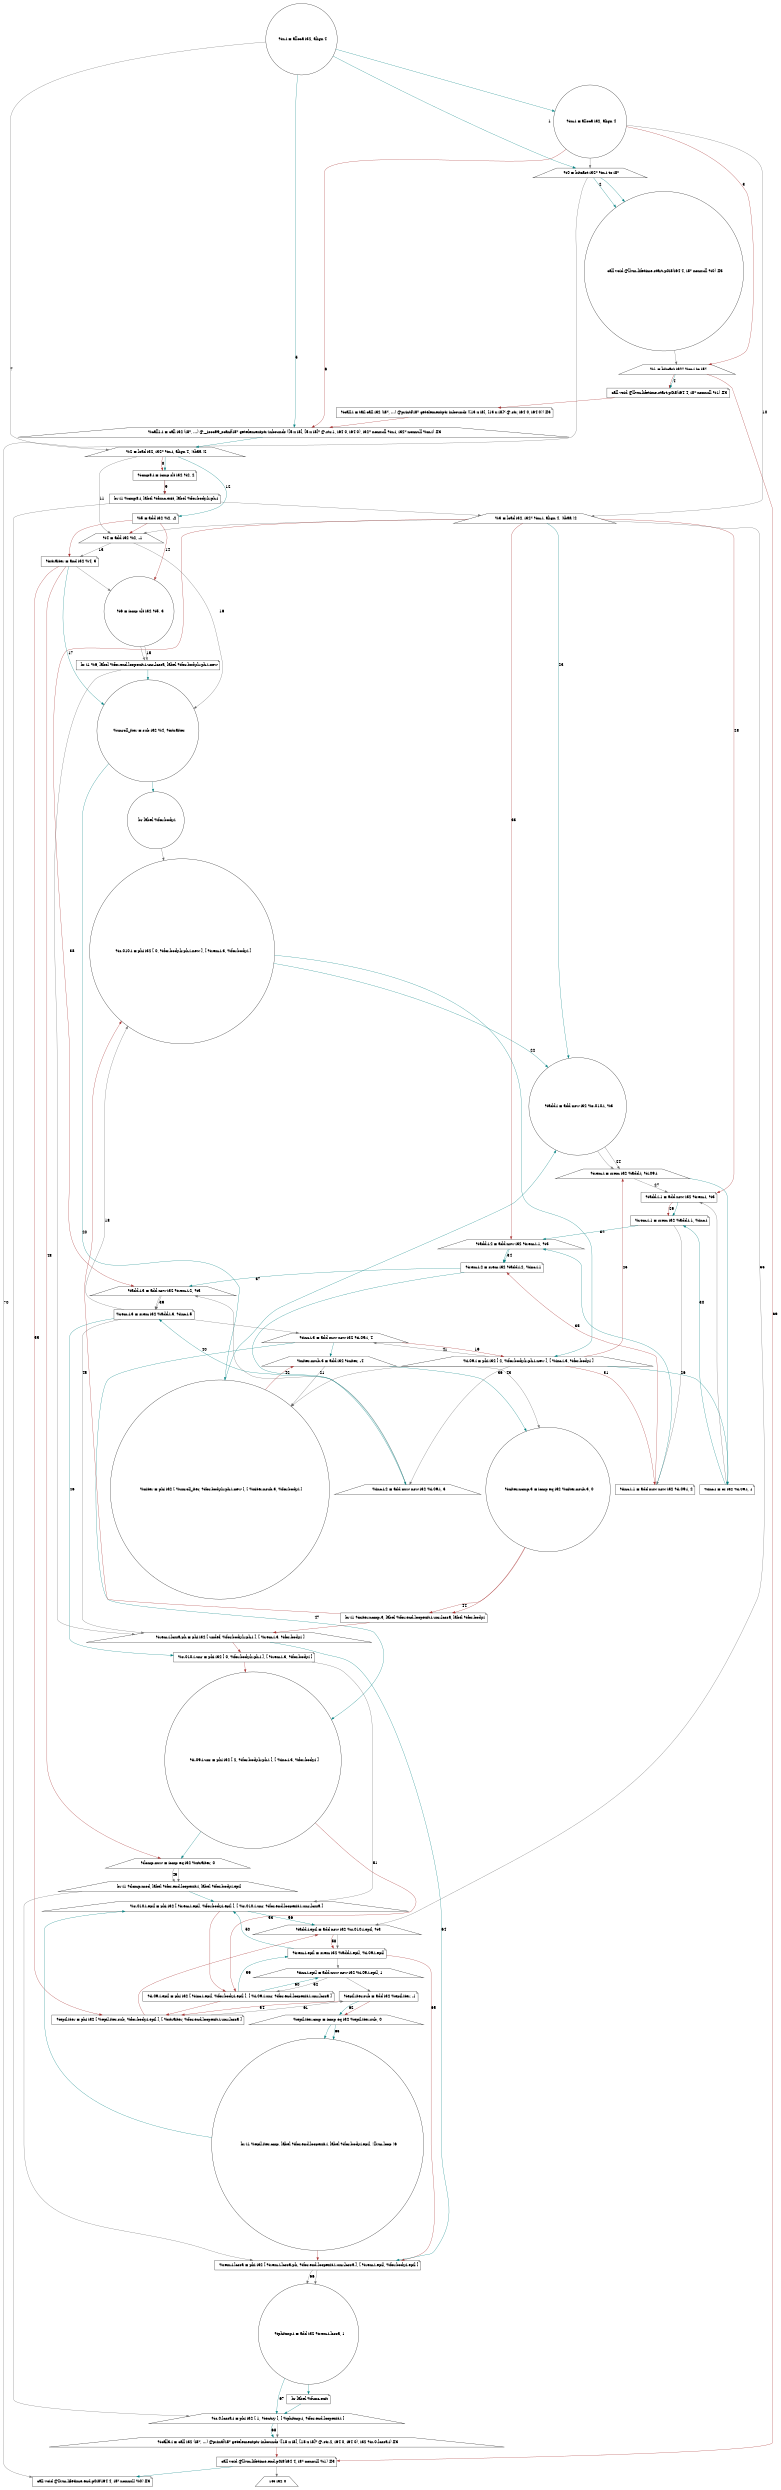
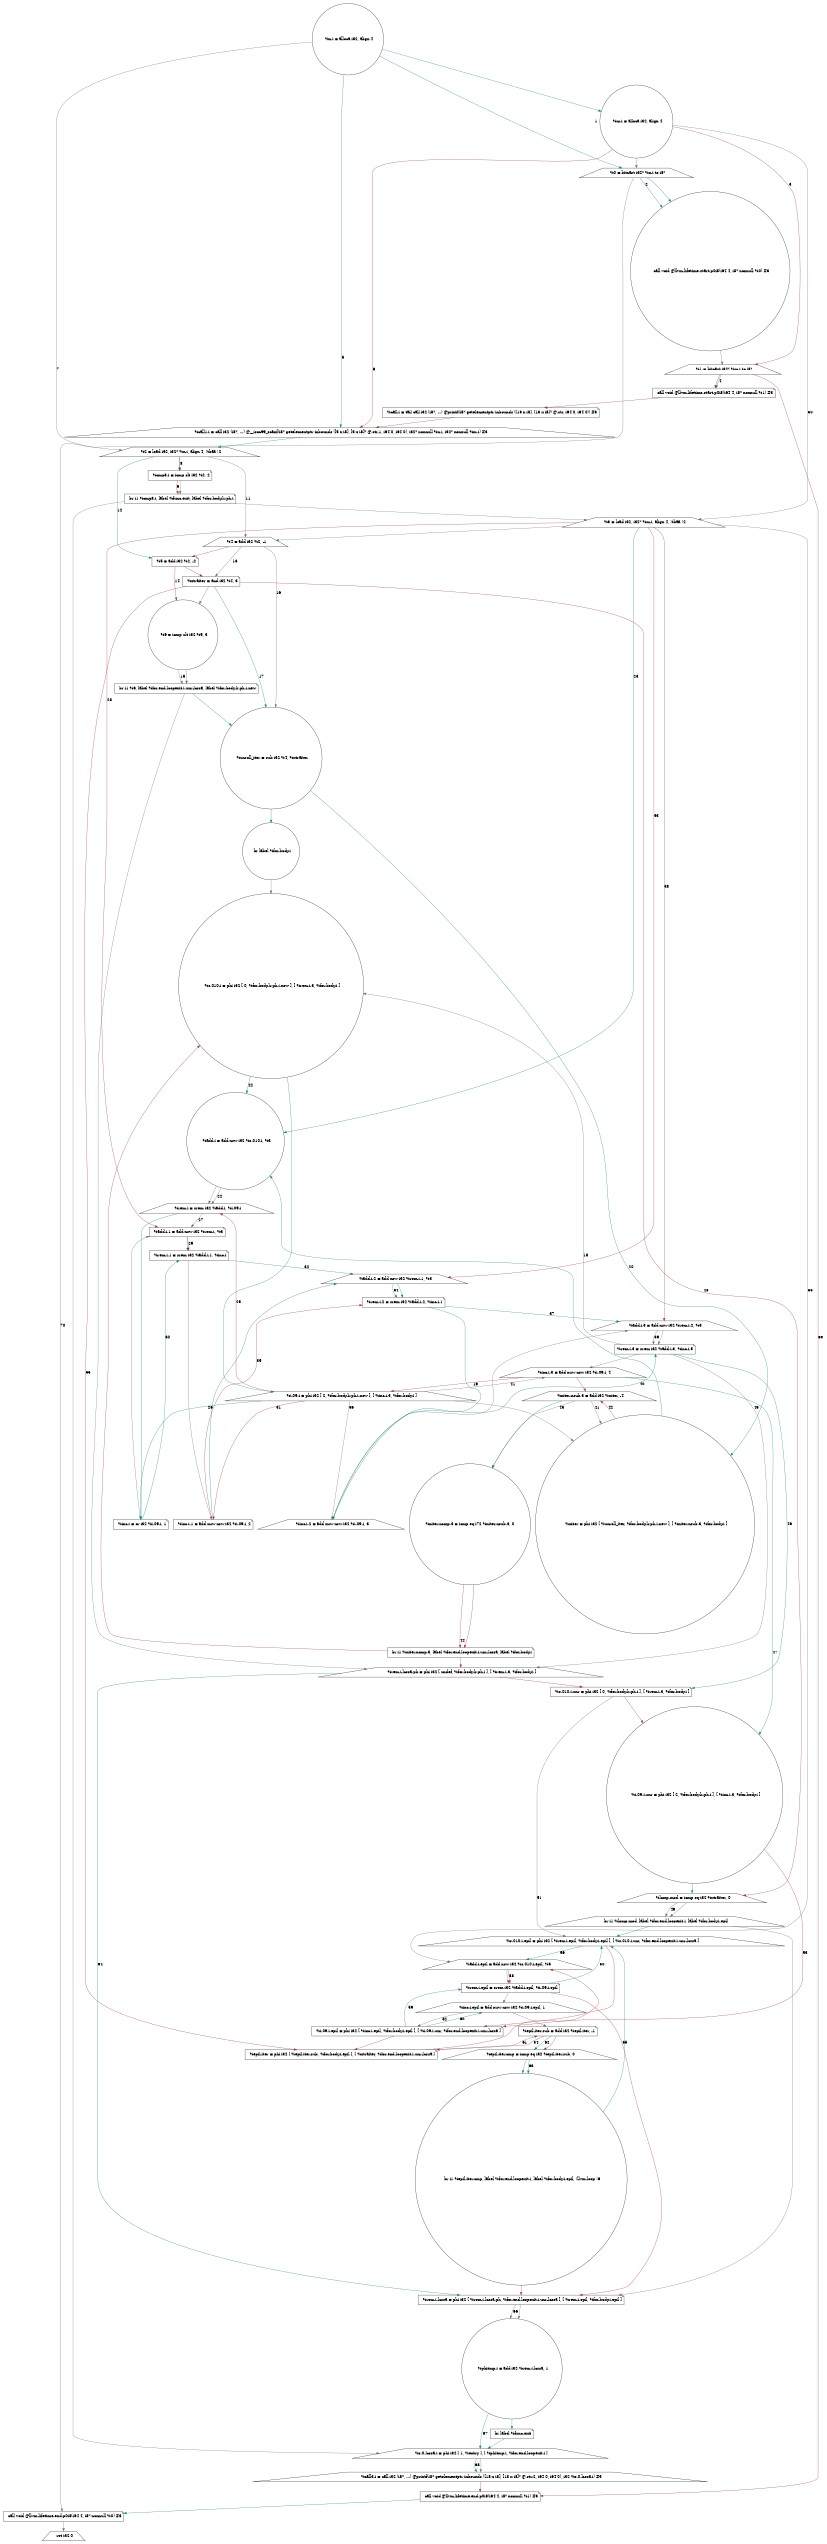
(765, 413) -> (810, 413)
(140, 528) -> (212, 551)
(332, 1348) -> (580, 1383)
(548, 1490) -> (470, 1524)
(178, 1863) -> (692, 1898)
(277, 2470) -> (64, 2525)
